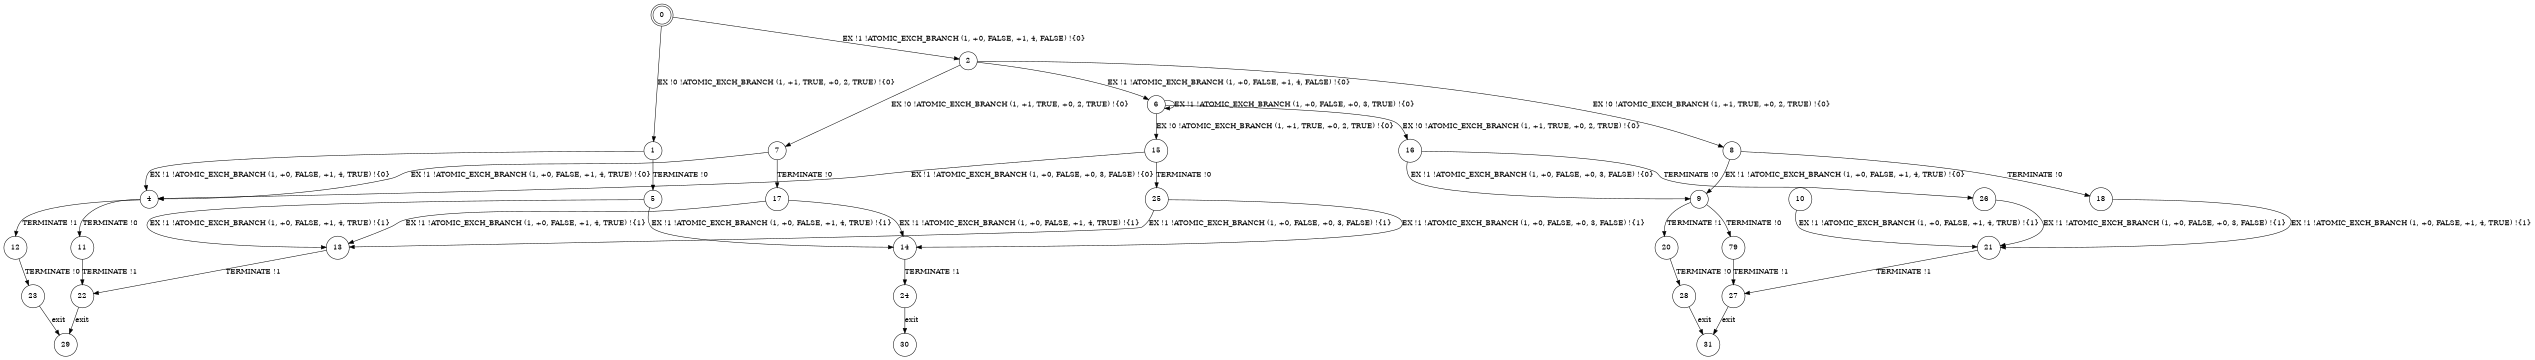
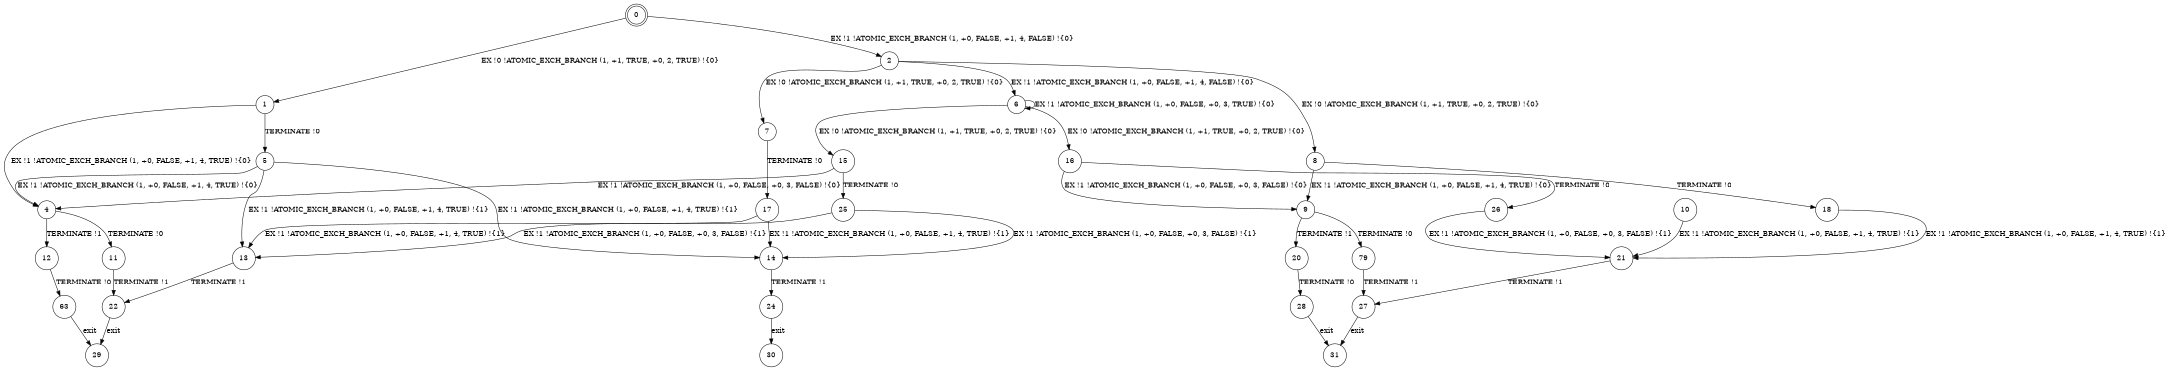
(465, 166) -> (122, 175)
(33, 296) -> (64, 307)
